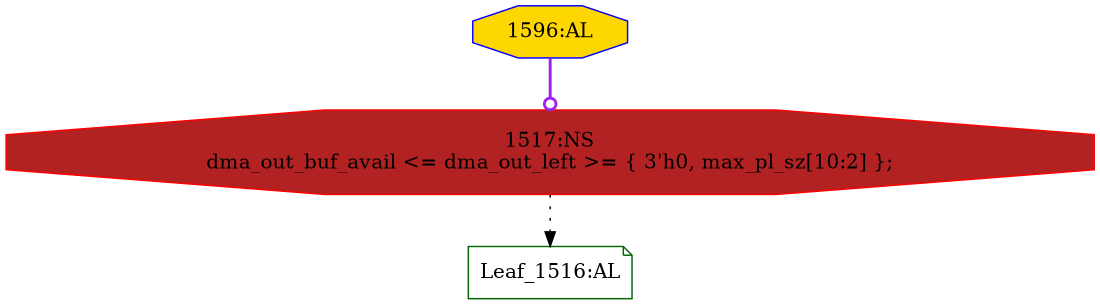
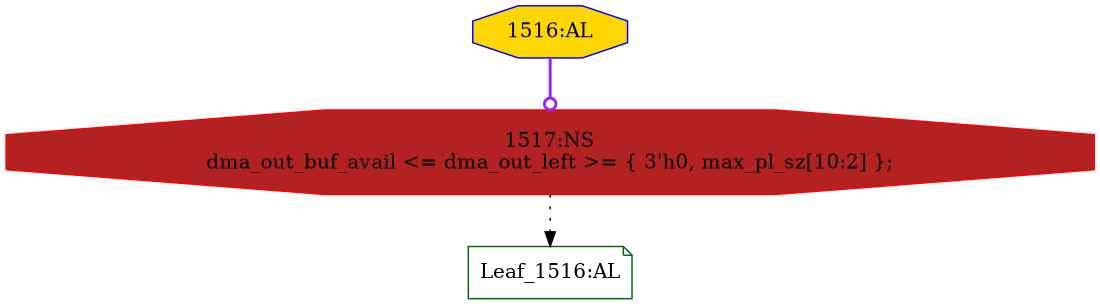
(550, 32) -> (550, 32)
